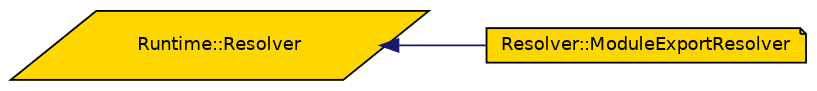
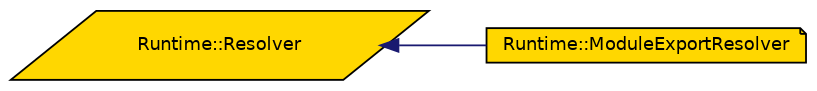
(646, 45) -> (646, 45)
